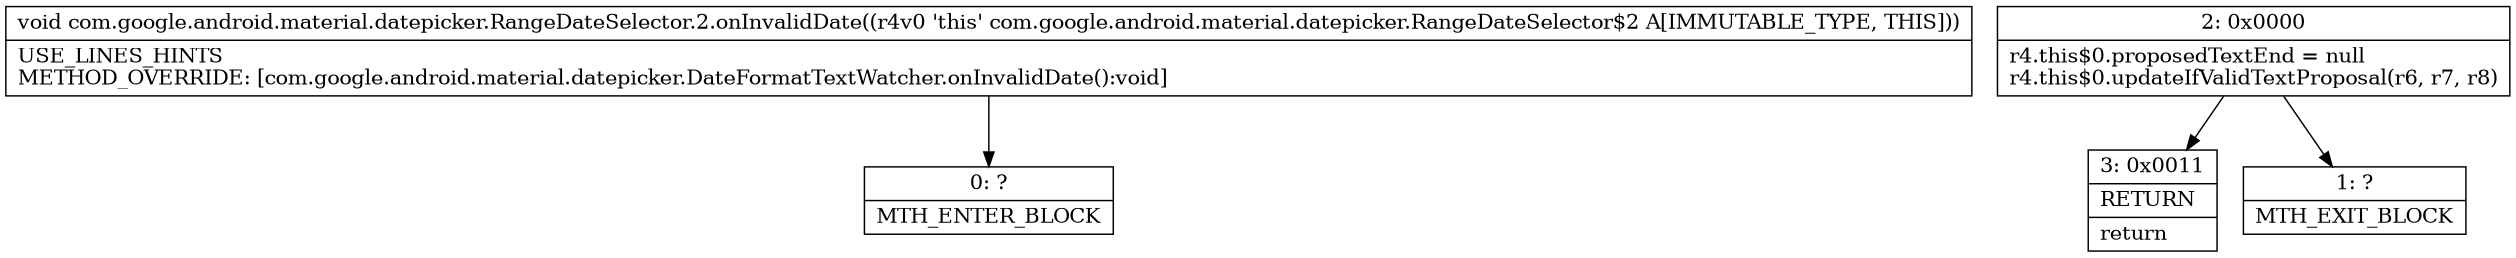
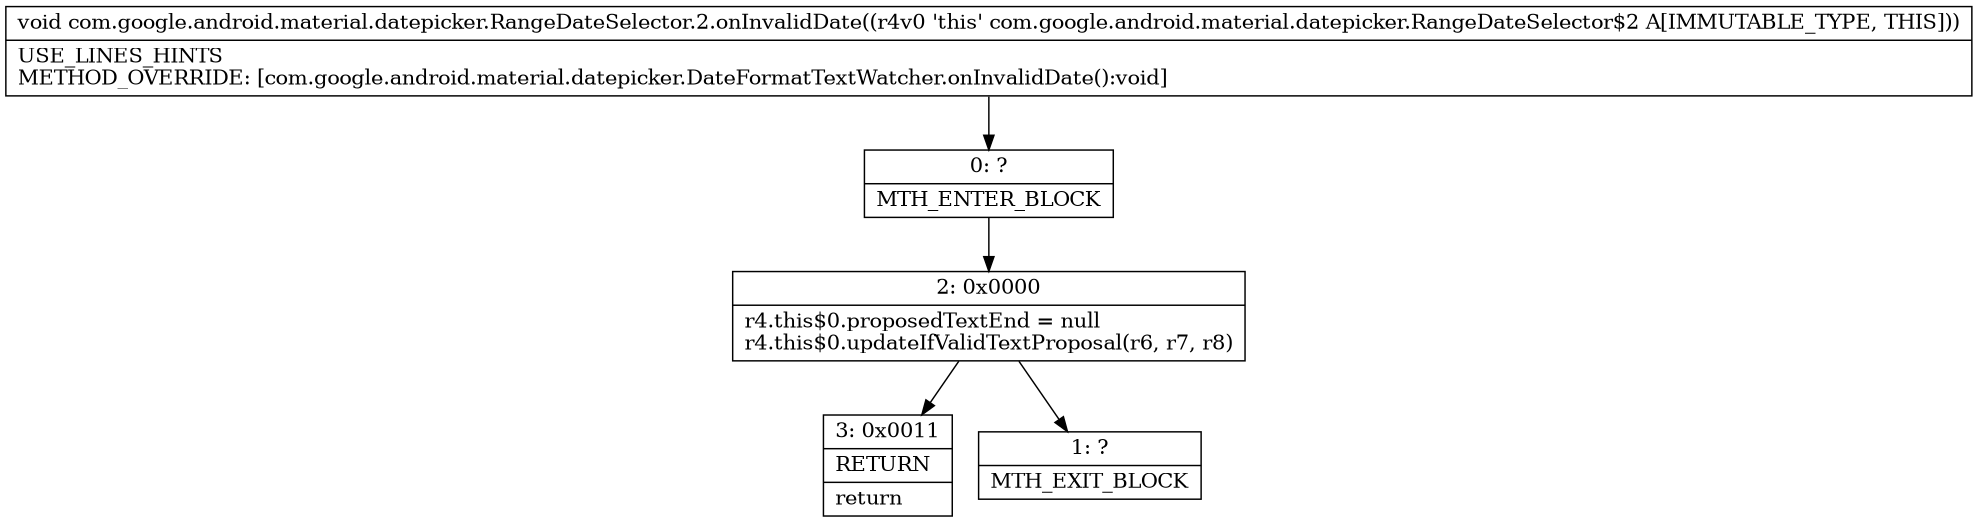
none -> (989, 237)
